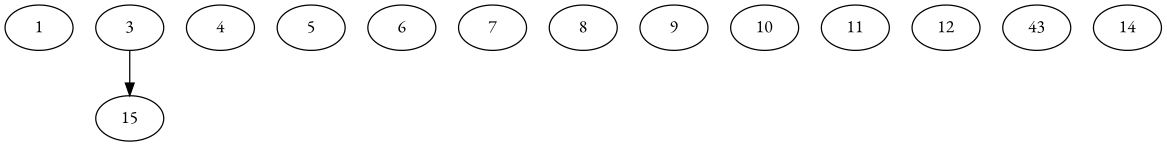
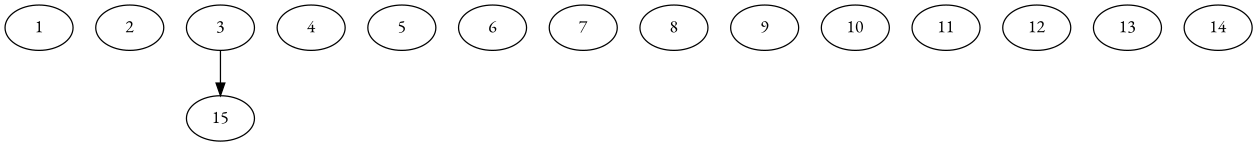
none -> (130, 28)
(1037, 28) -> (1127, 28)
